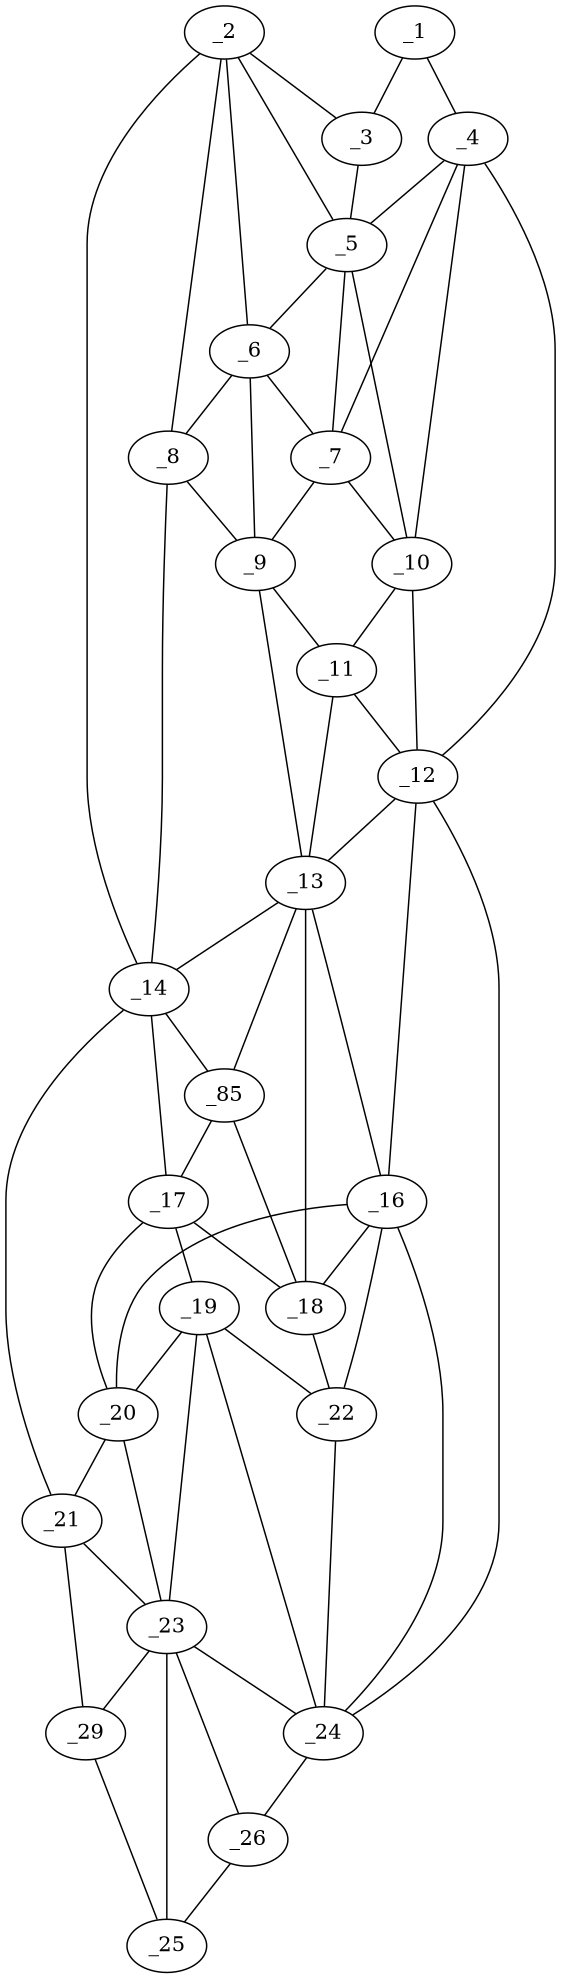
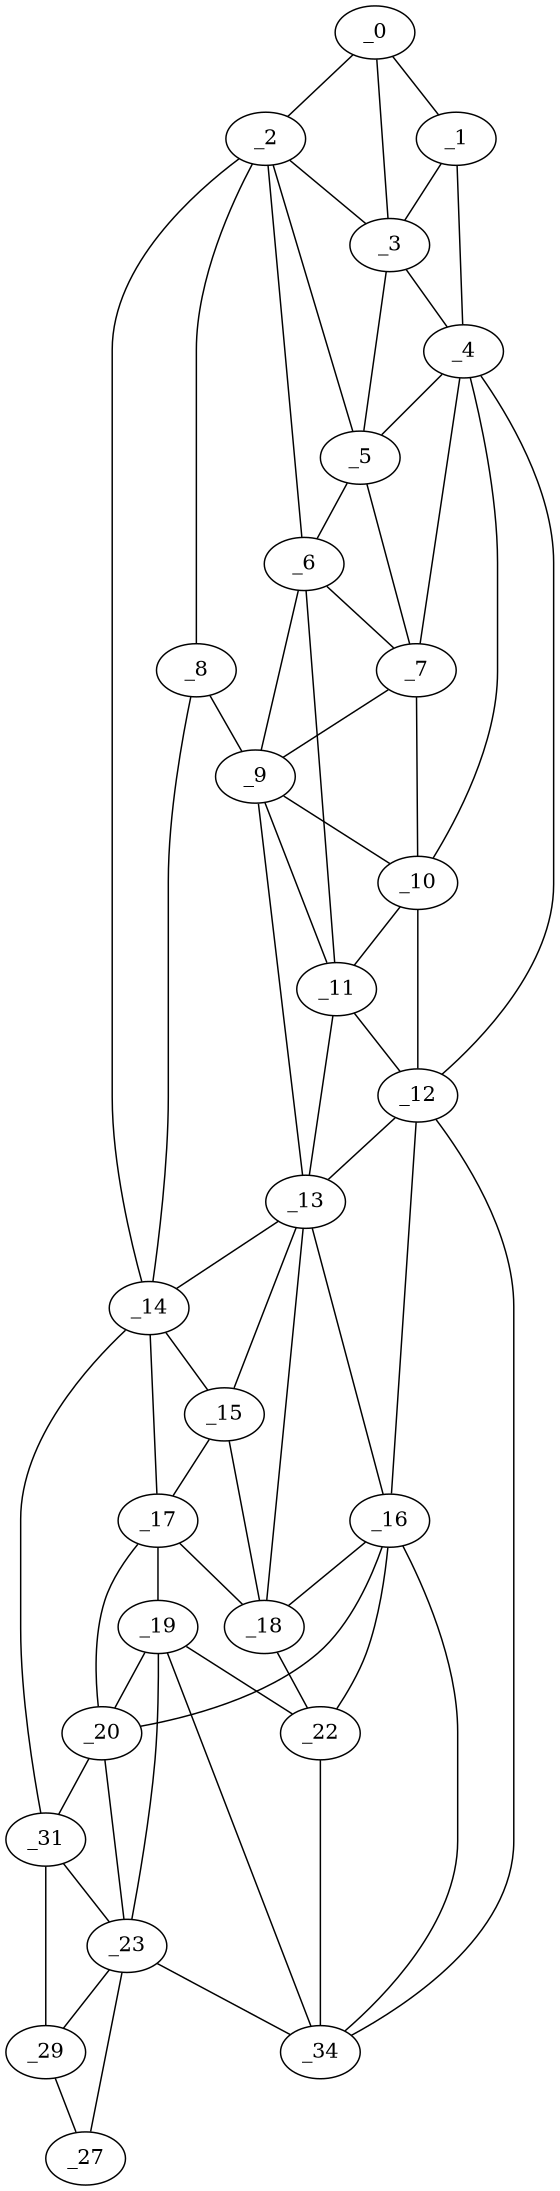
none -> (375, 32)
none -> (427, 298)
(209, 405) -> (320, 776)
(379, 405) -> (337, 830)
(224, 1095) -> (224, 1414)
(62, 1521) -> (46, 1840)
(323, 1733) -> (320, 2052)
(248, 1840) -> none
(167, 1946) -> (86, 2158)
